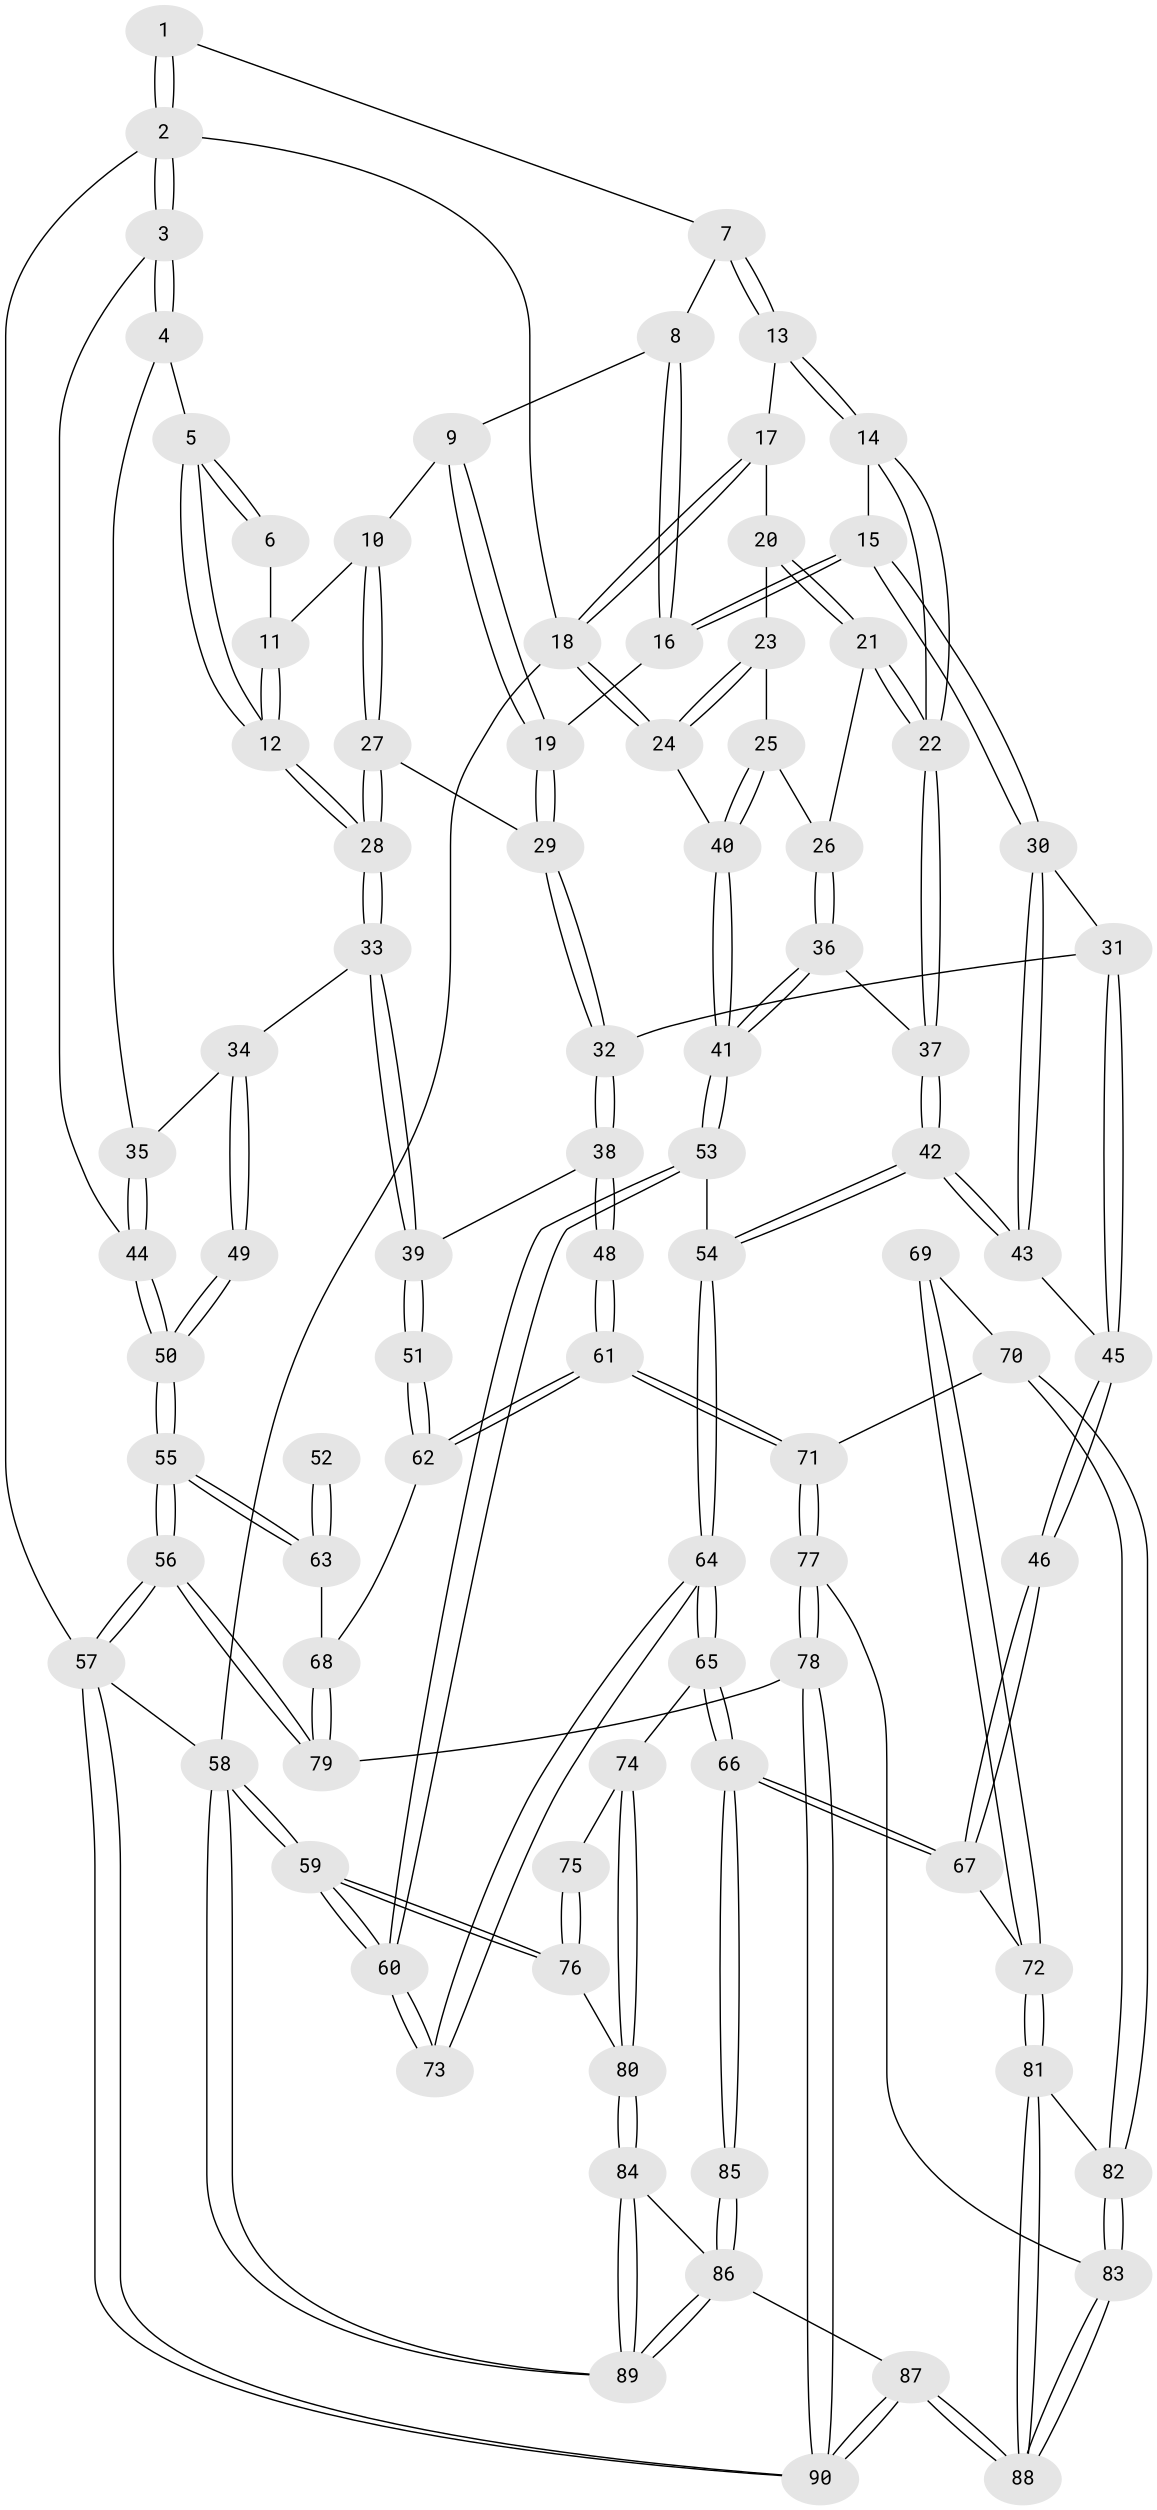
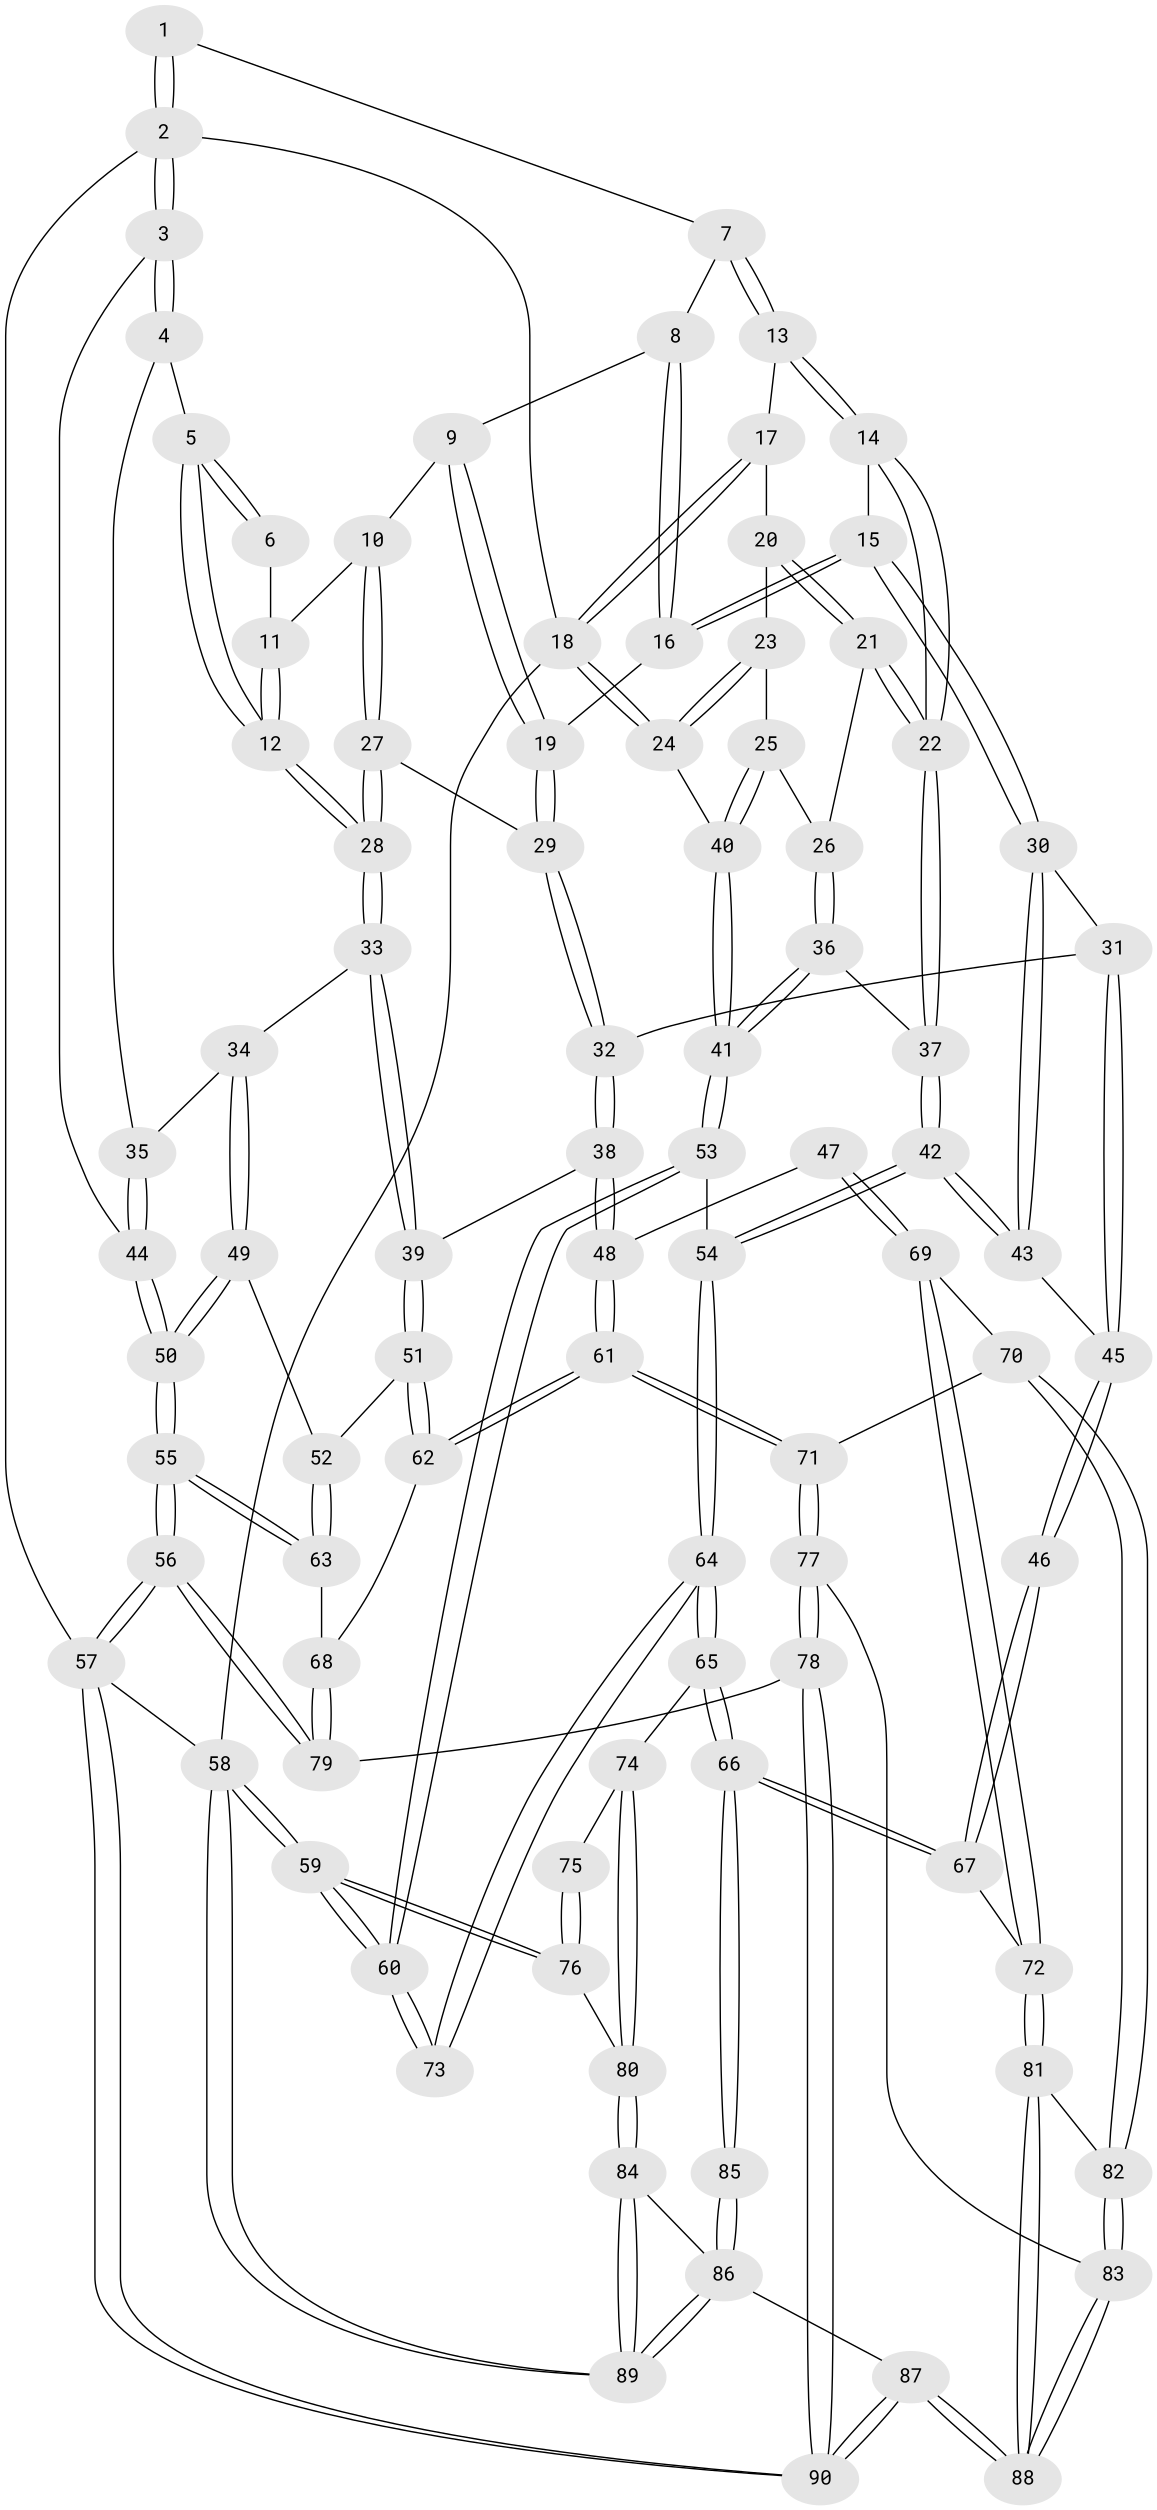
none -> (829, 1153)
none -> (281, 1357)
none -> (368, 1408)
